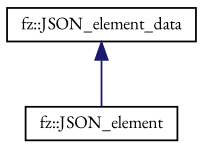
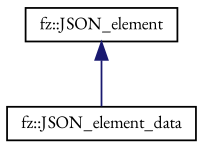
(102, 83) -> (102, 83)
